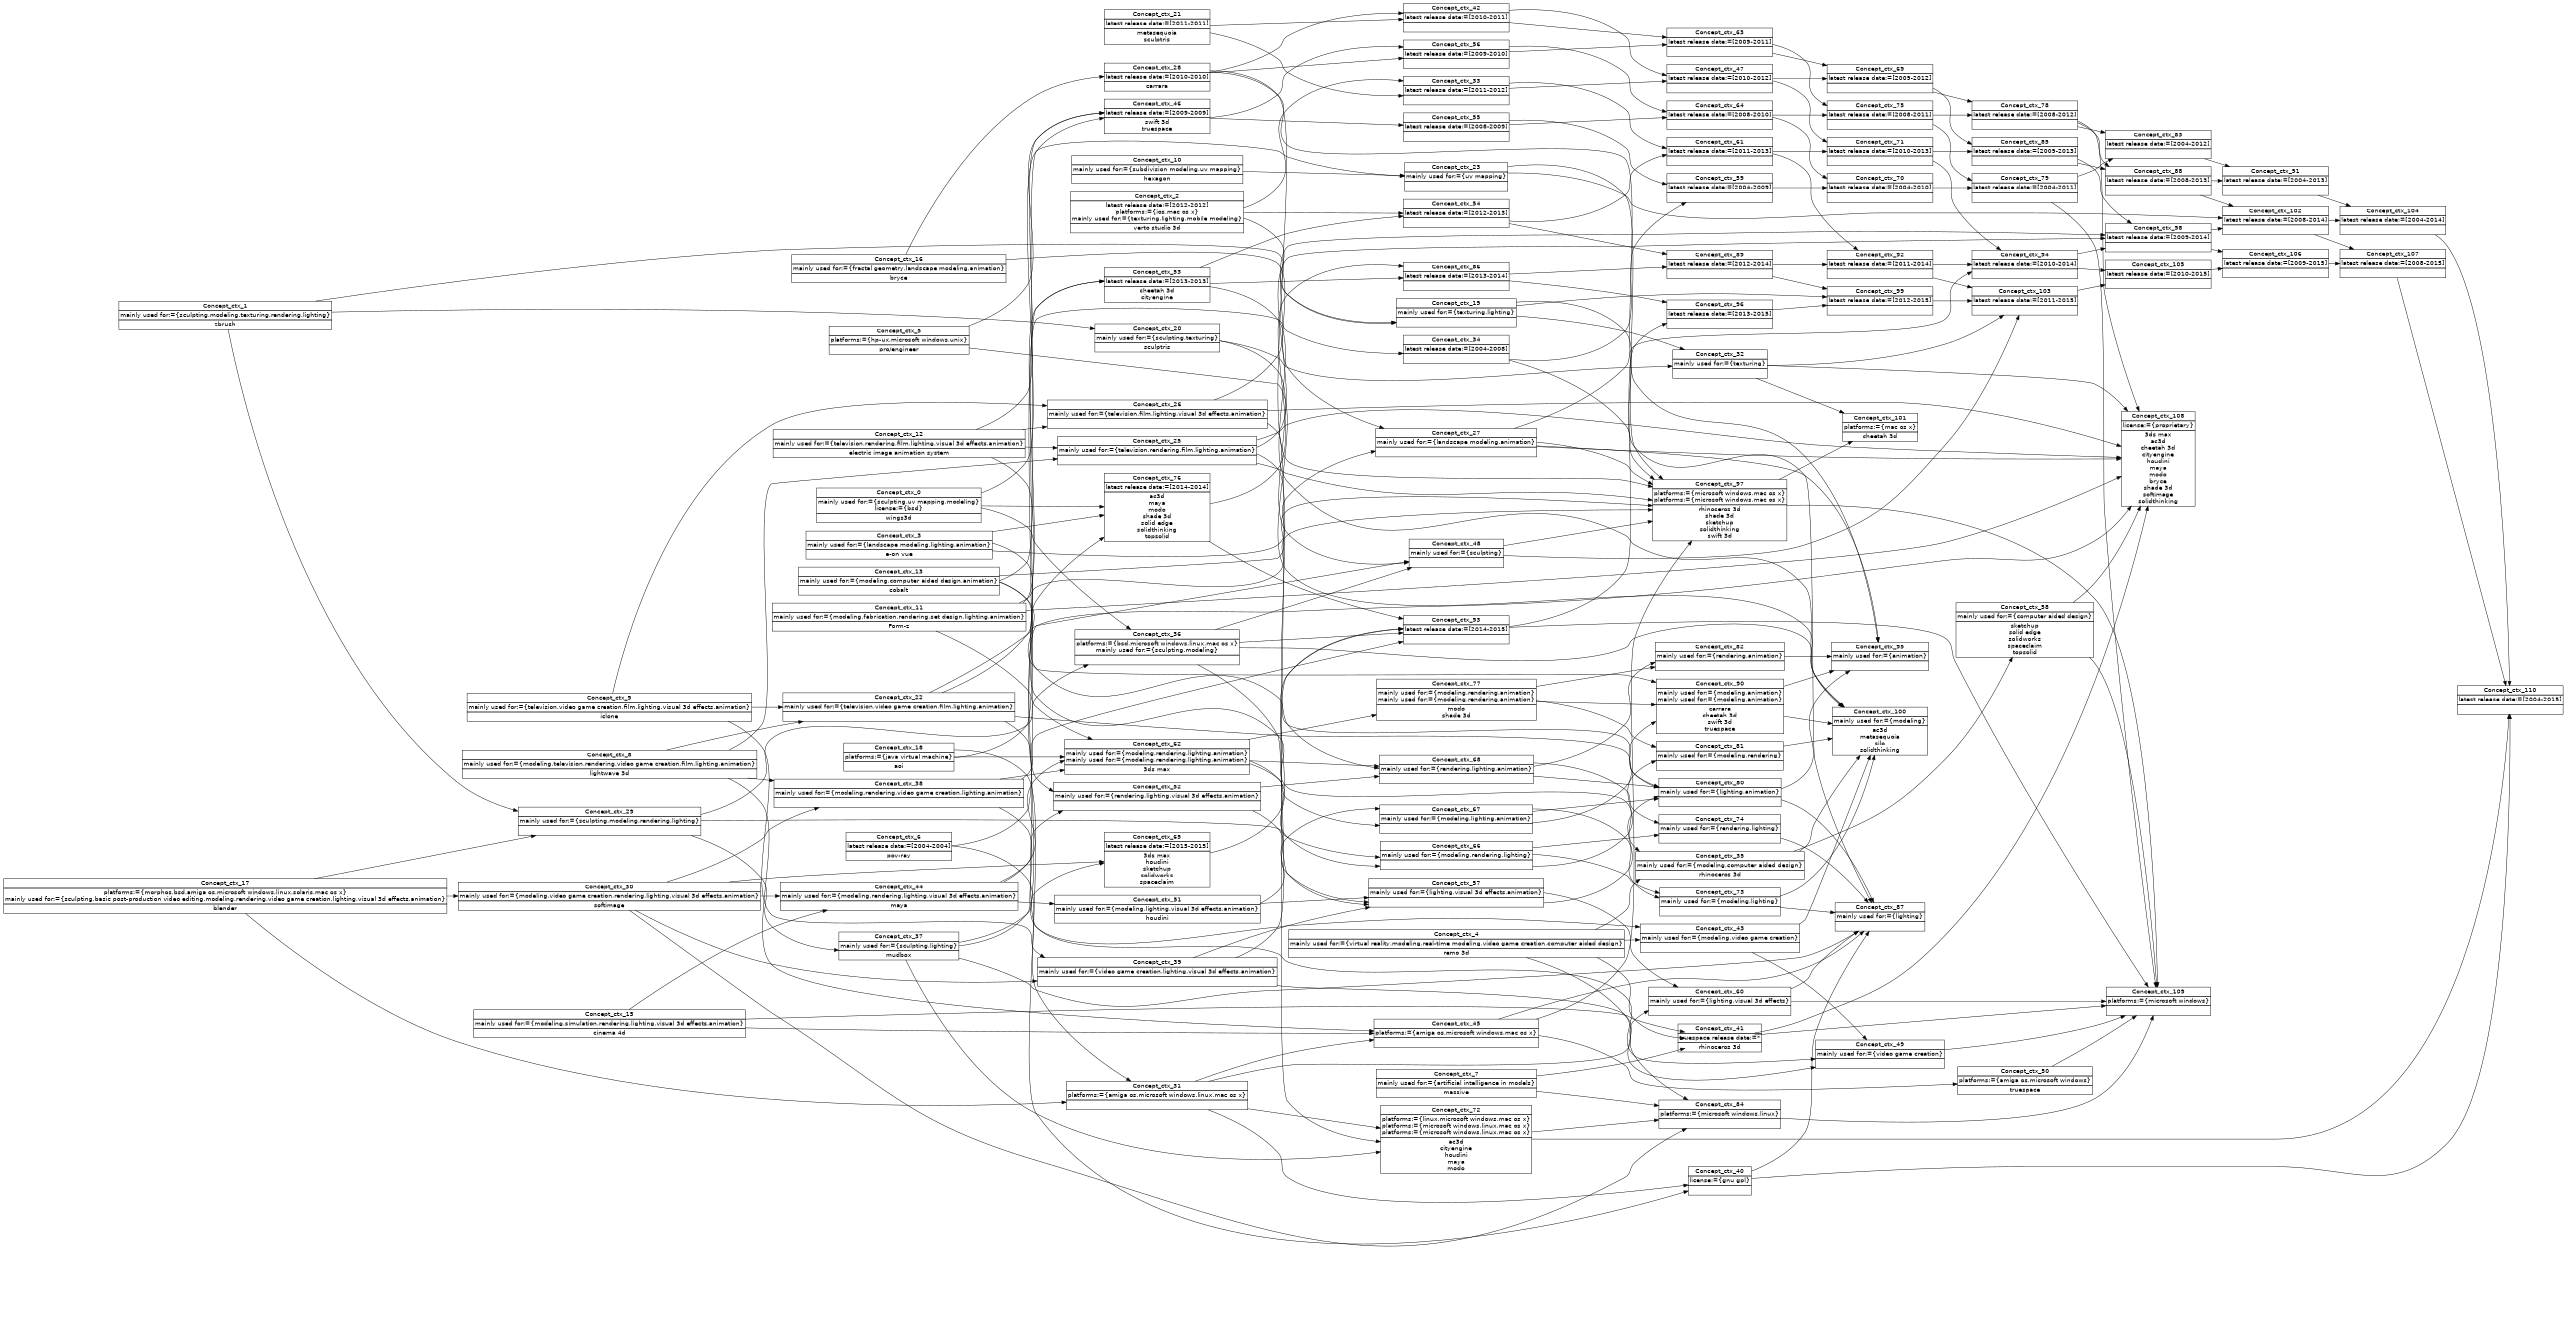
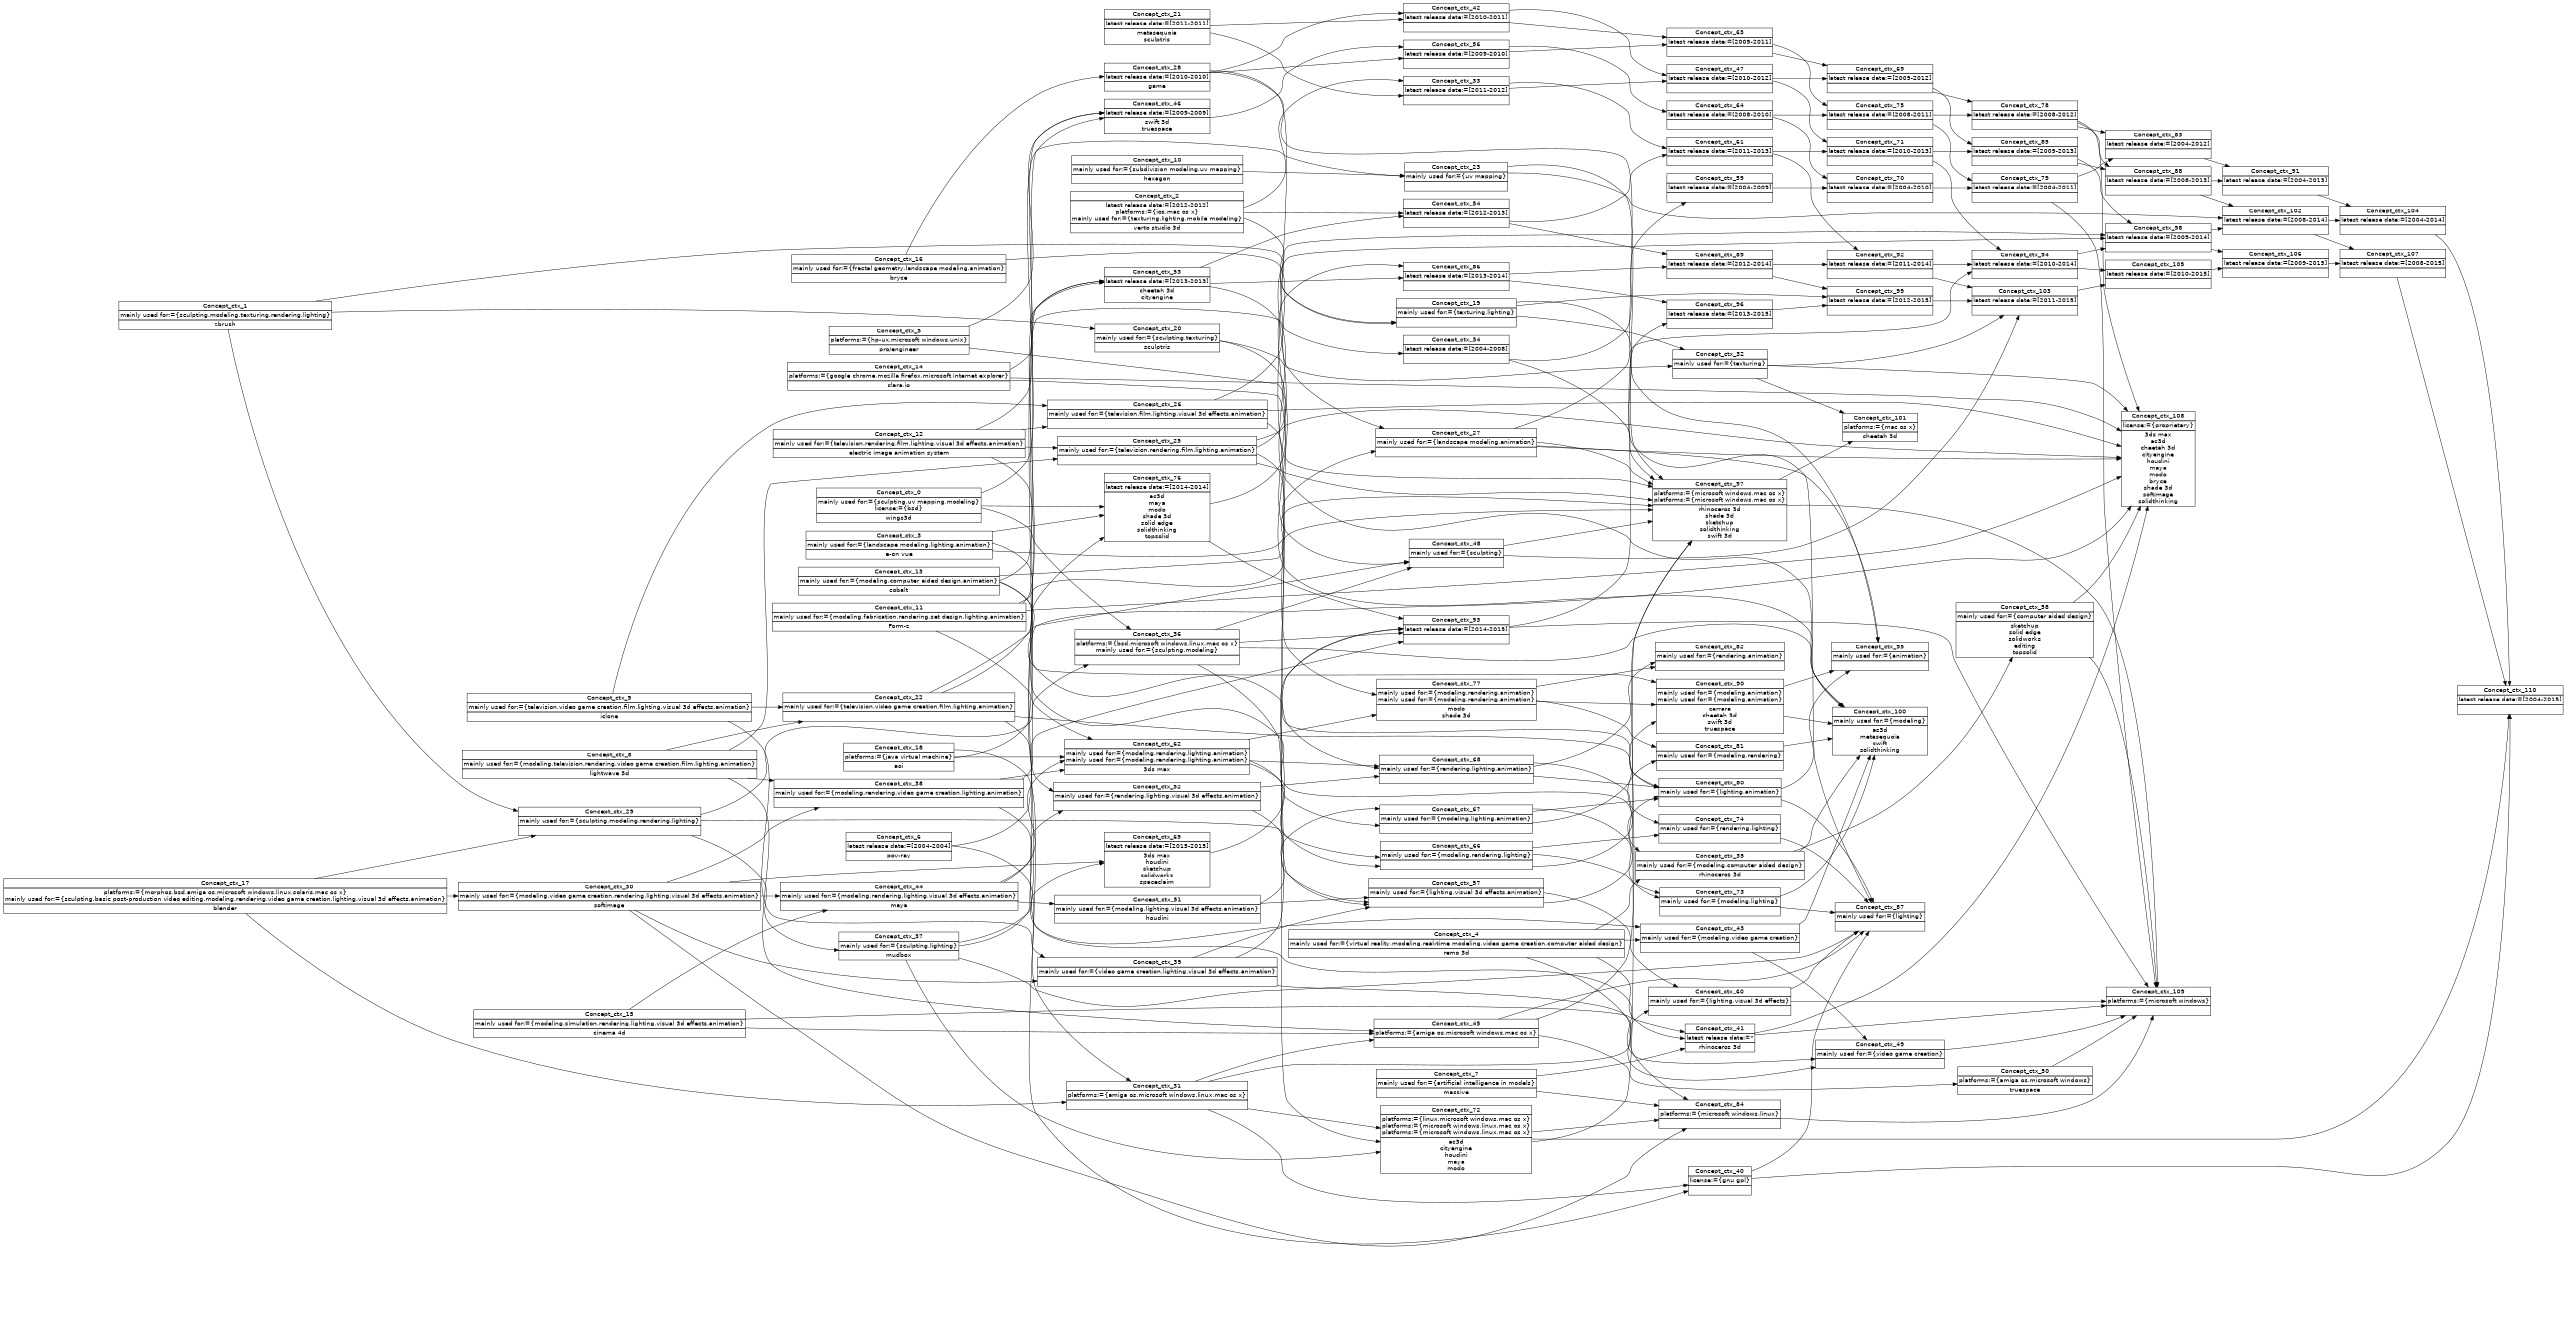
(1157, 86) -> (1157, 86)
(1456, 127) -> none
none -> (899, 376)
(2025, 646) -> (2025, 646)
(1806, 656) -> none
(1880, 744) -> (1880, 744)
none -> (1633, 868)
(1720, 1038) -> (1720, 1038)
